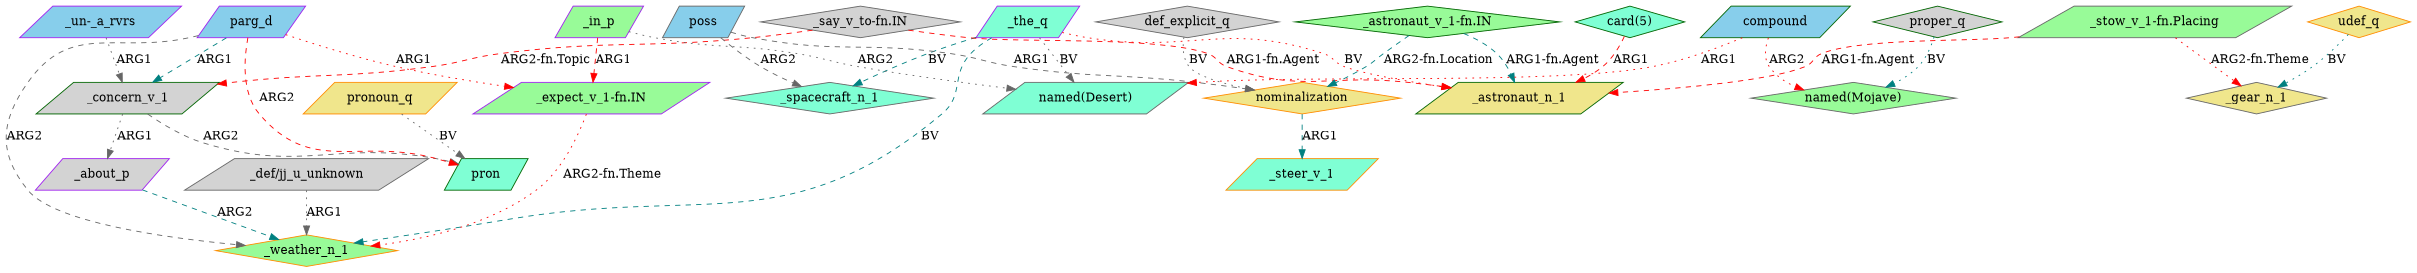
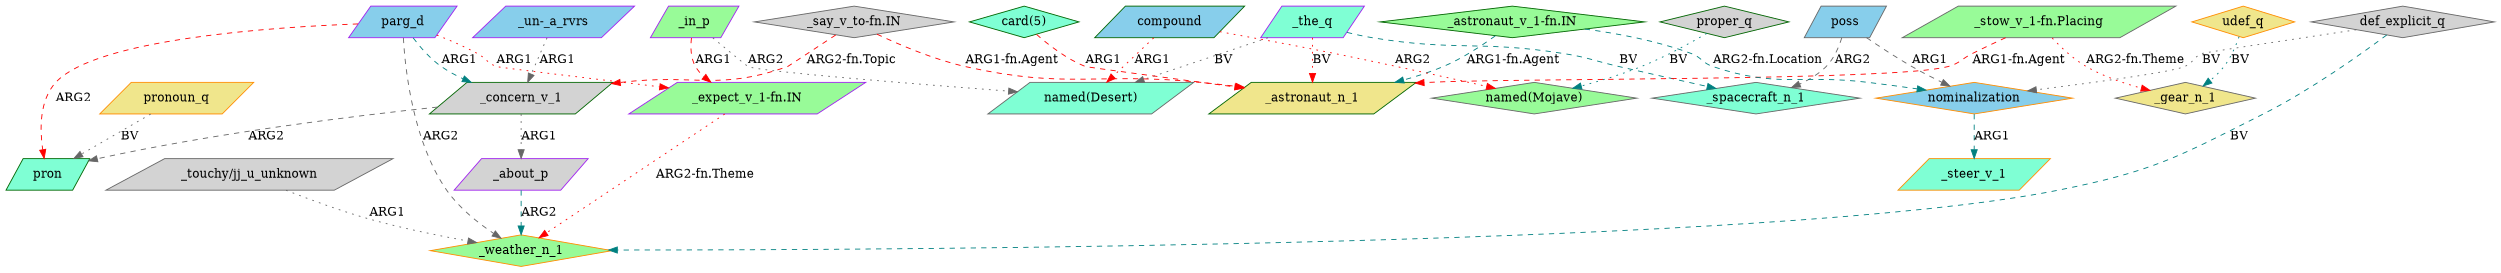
(1302, 98) -> (1974, 98)
(307, 174) -> (249, 174)
(710, 204) -> (1522, 235)
